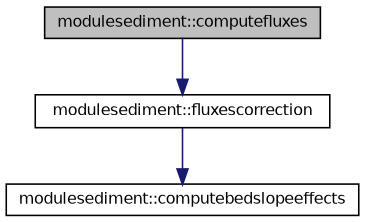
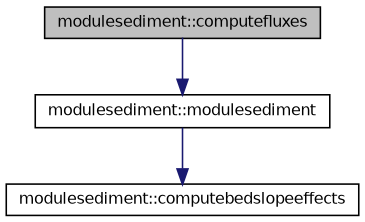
(183, 111) -> (183, 111)
